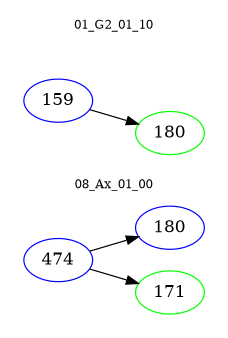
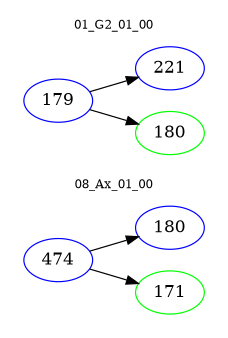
(114, 26) -> (114, 26)
none -> (170, 68)
(58, 101) -> (58, 101)
